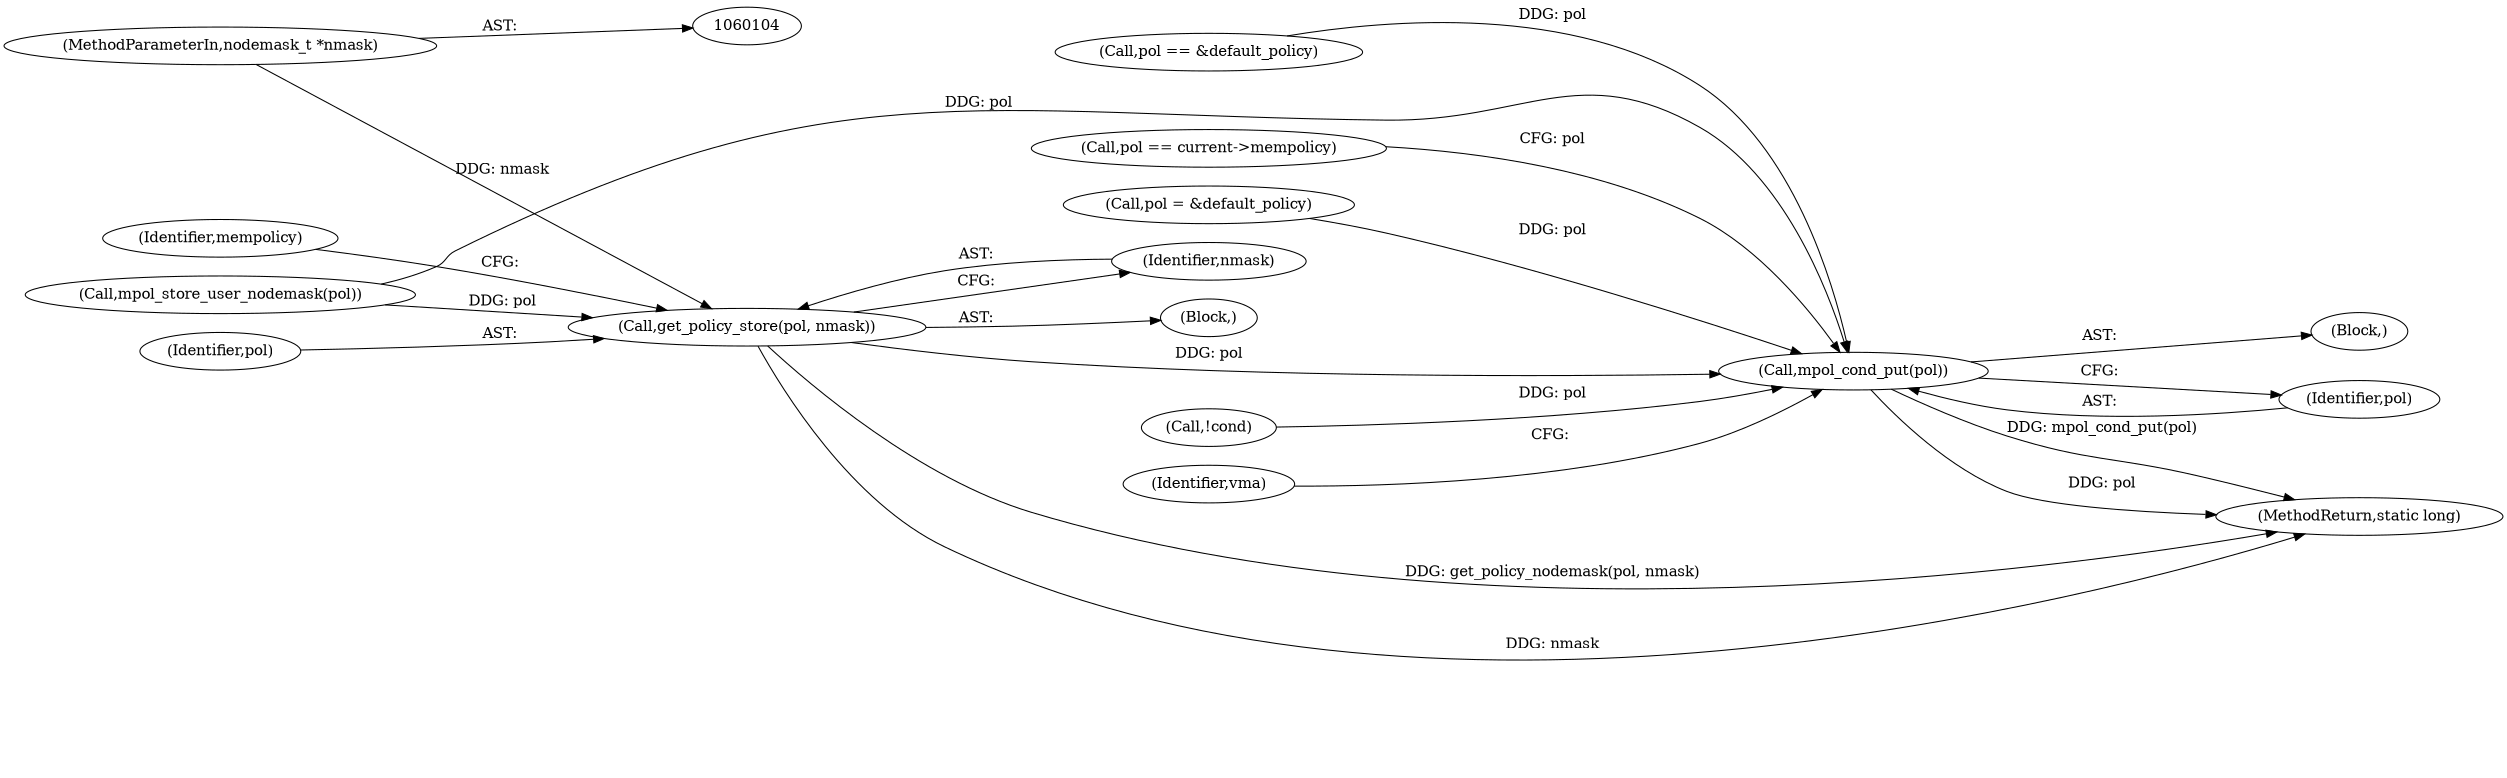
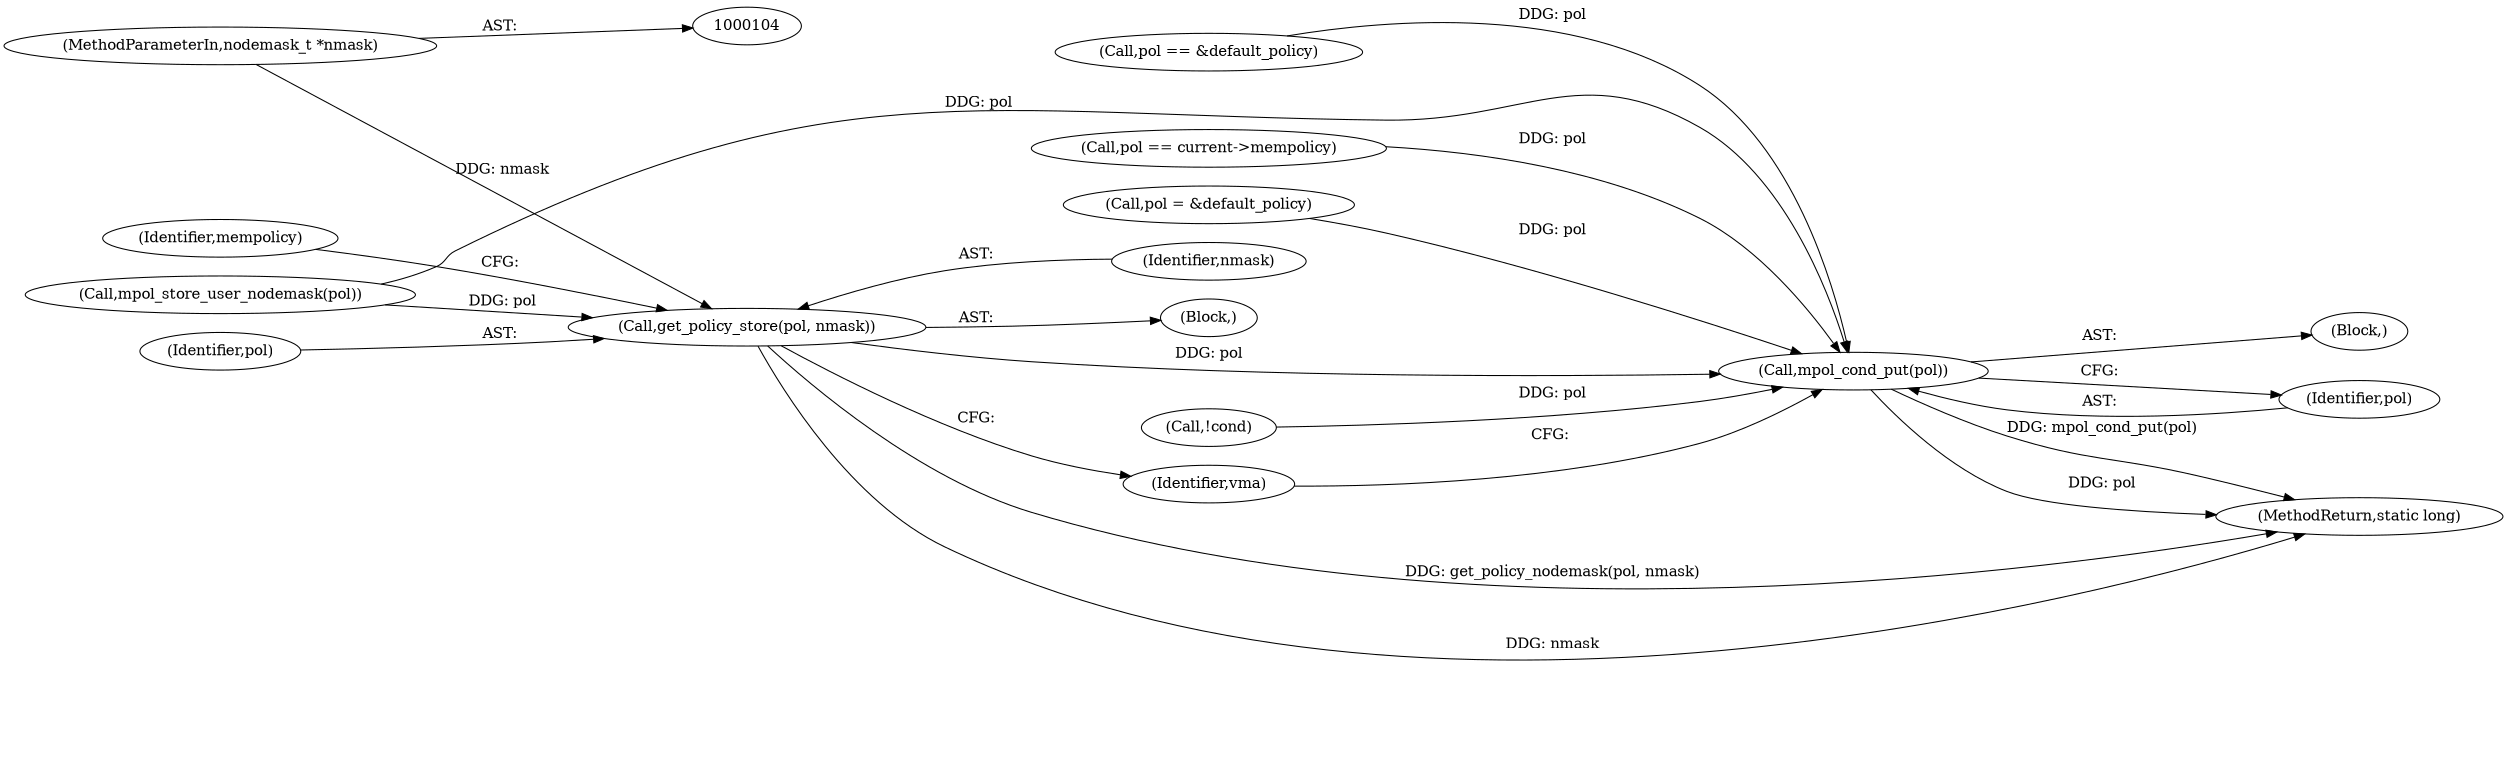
(747, 26) -> (747, 26)
(1553, 139) -> (1553, 139)
(987, 293) -> (946, 425)
